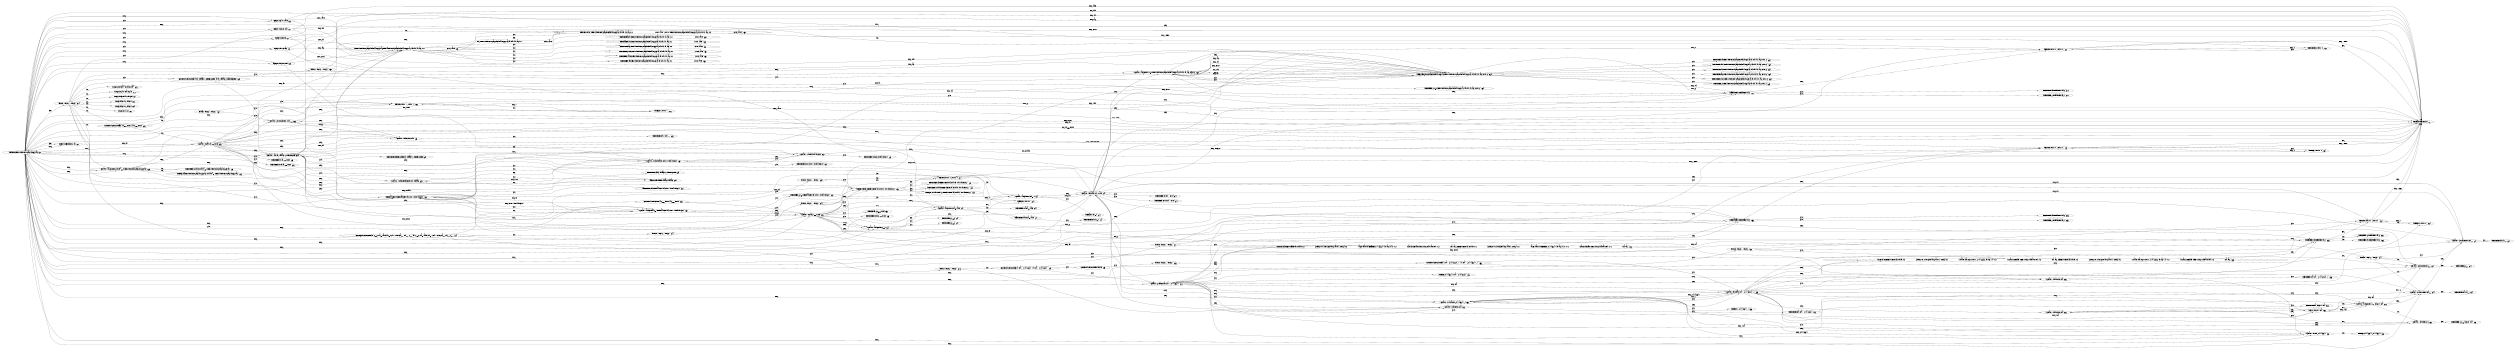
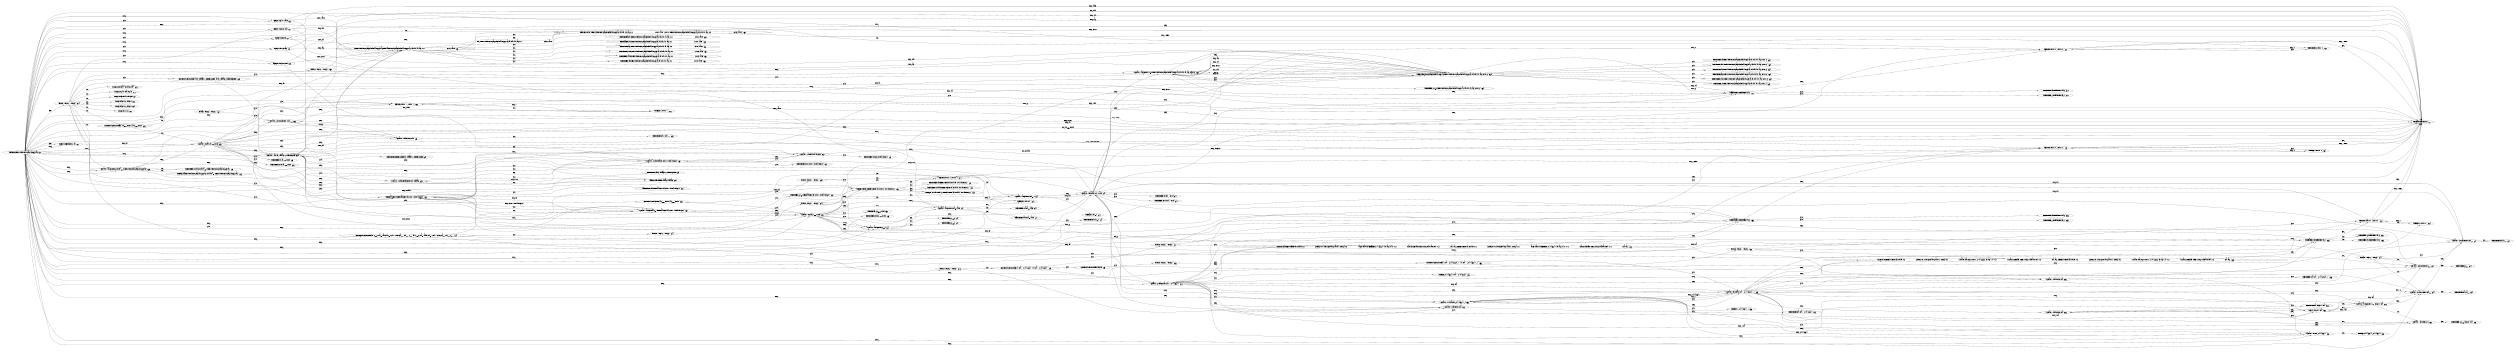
(1454, 250) -> (1454, 250)
(2106, 295) -> (2085, 292)
